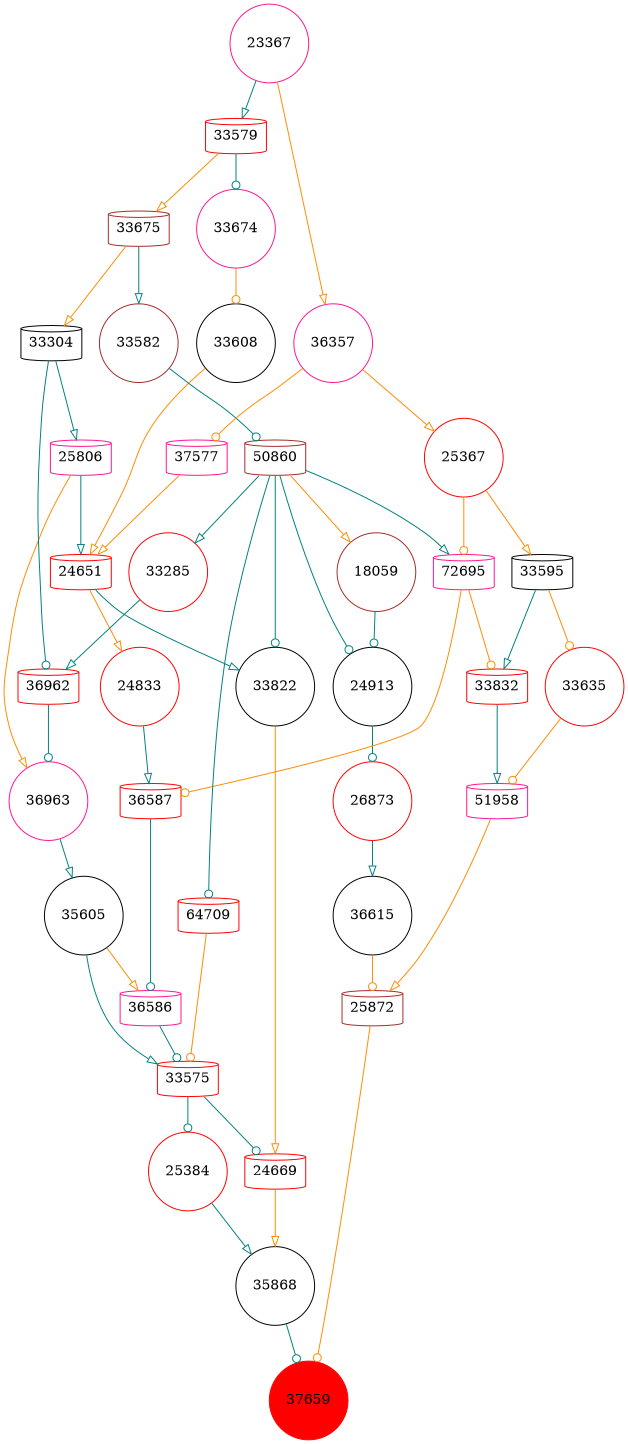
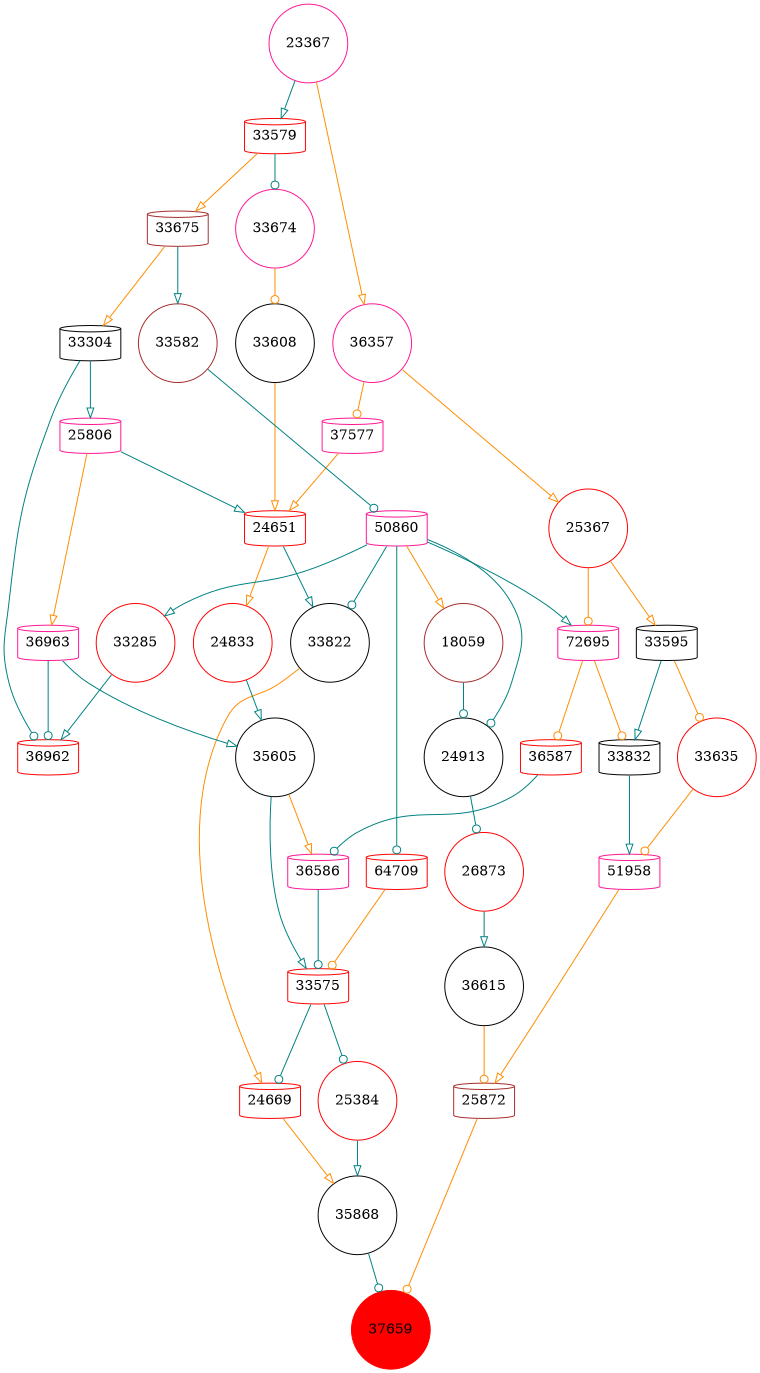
(275, 458) -> (397, 528)
(497, 687) -> (629, 757)
(48, 729) -> (48, 696)
(146, 750) -> (250, 690)
(48, 801) -> (48, 643)
